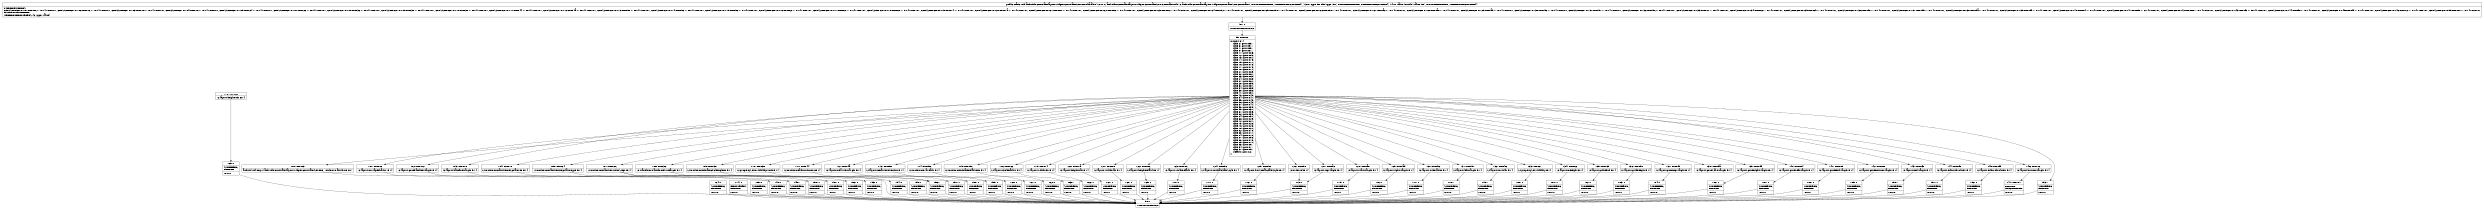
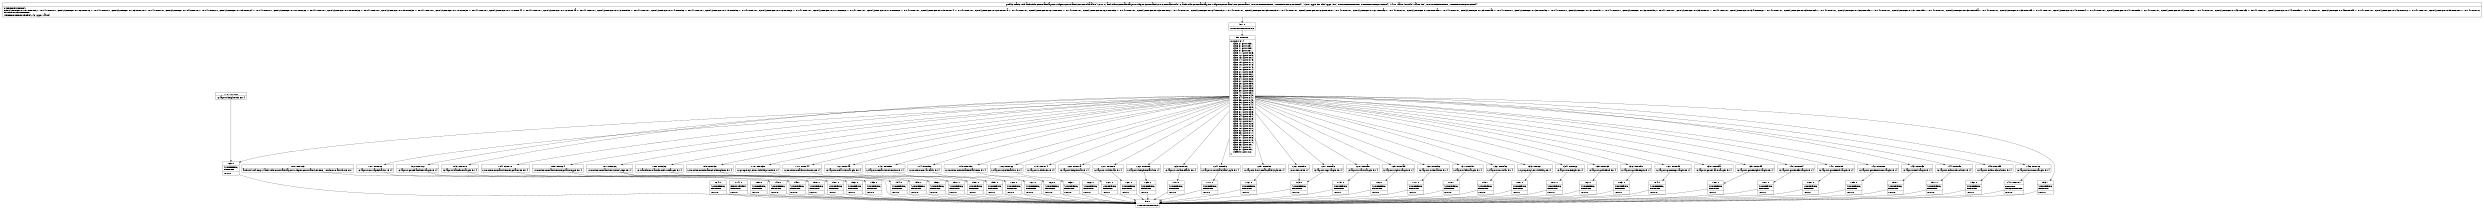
(778, 127) -> (734, 118)
(799, 176) -> (789, 176)
(1065, 177) -> none
